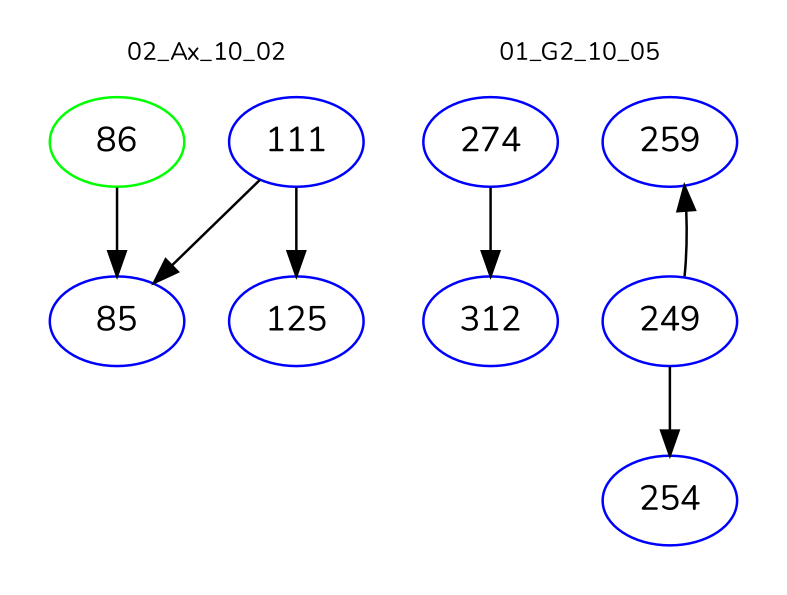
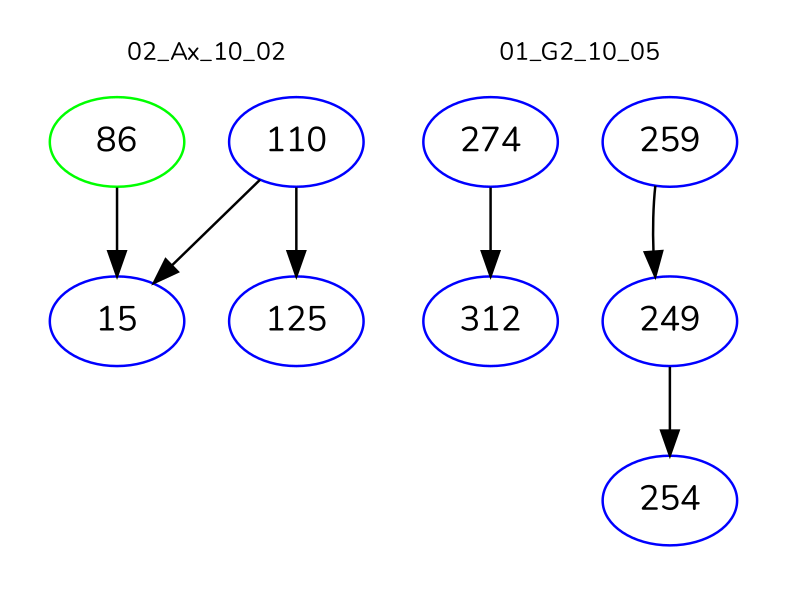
(296, 142) -> (296, 142)
(687, 244) -> (653, 219)
(117, 321) -> (117, 321)
